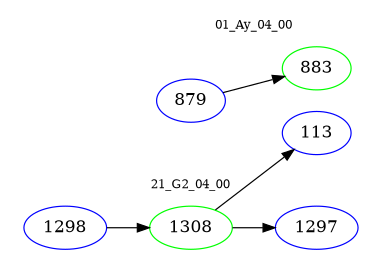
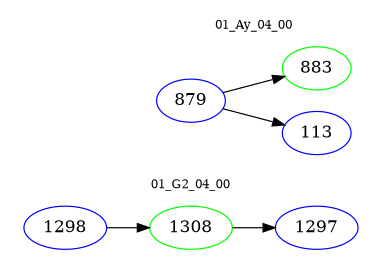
(250, 184) -> (248, 115)
(191, 185) -> (191, 185)
